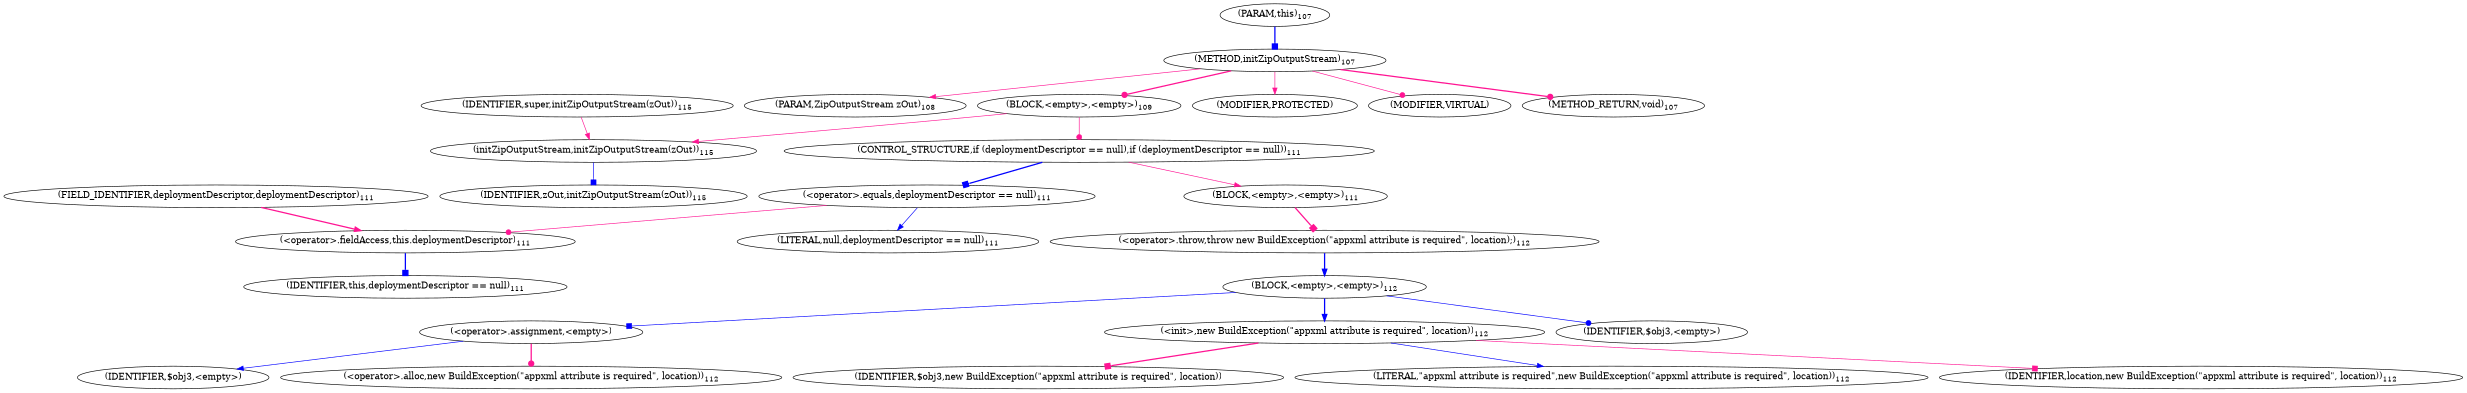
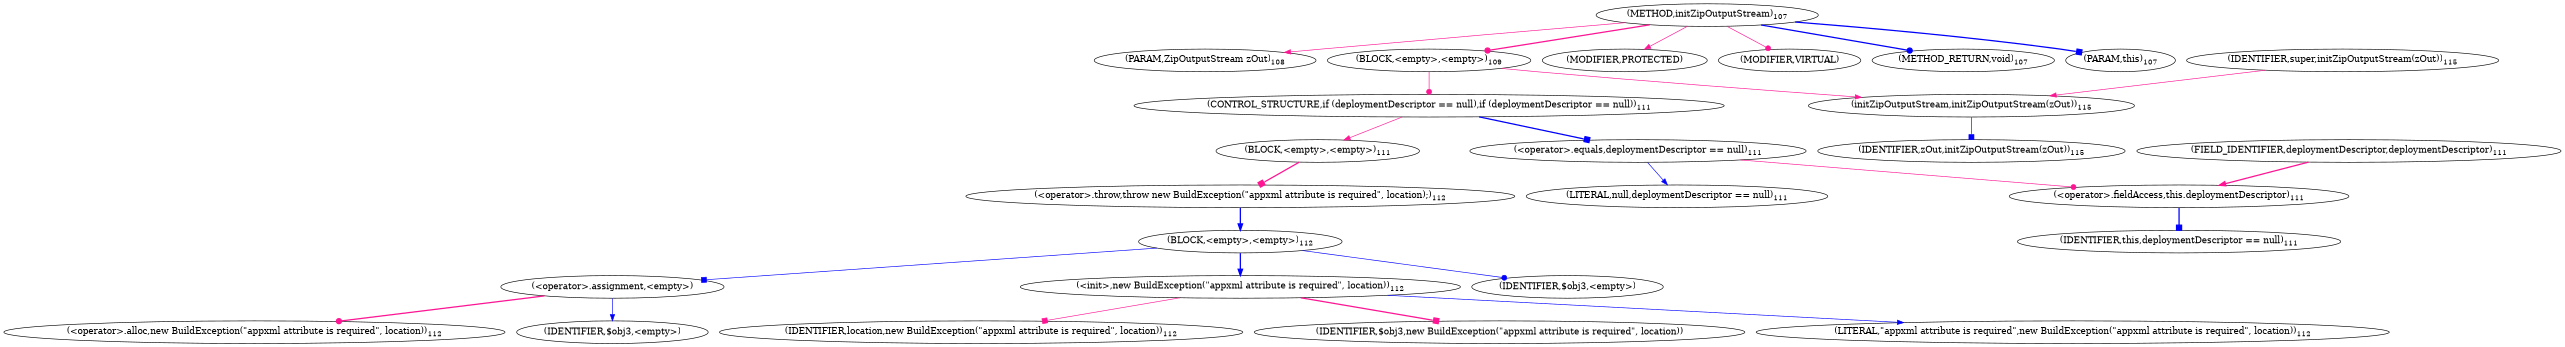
(1275, 35) -> (1936, 35)
(1444, 83) -> (1834, 38)
